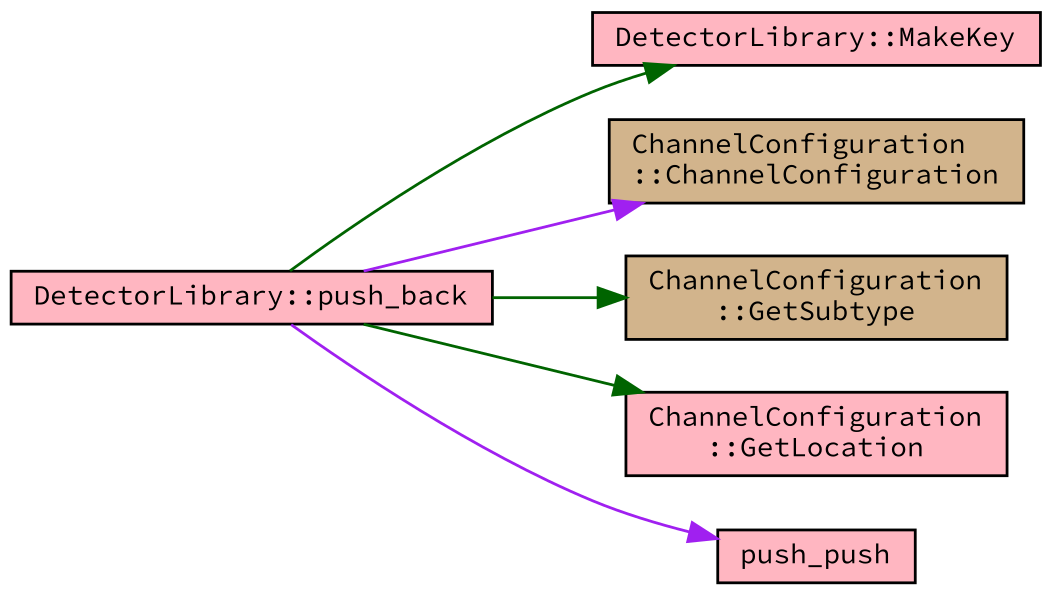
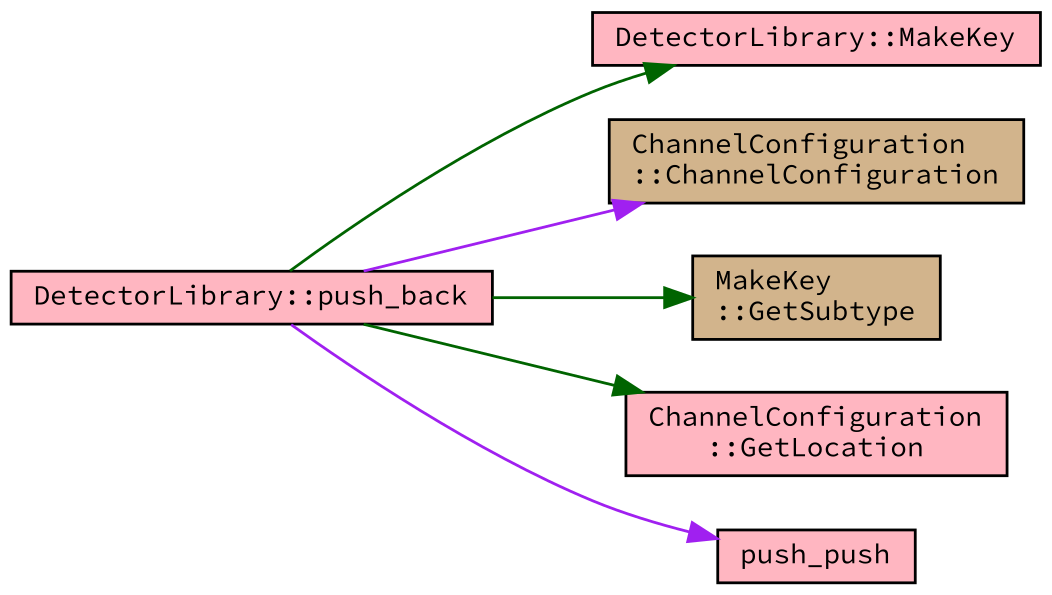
(817, 298) -> (817, 298)
